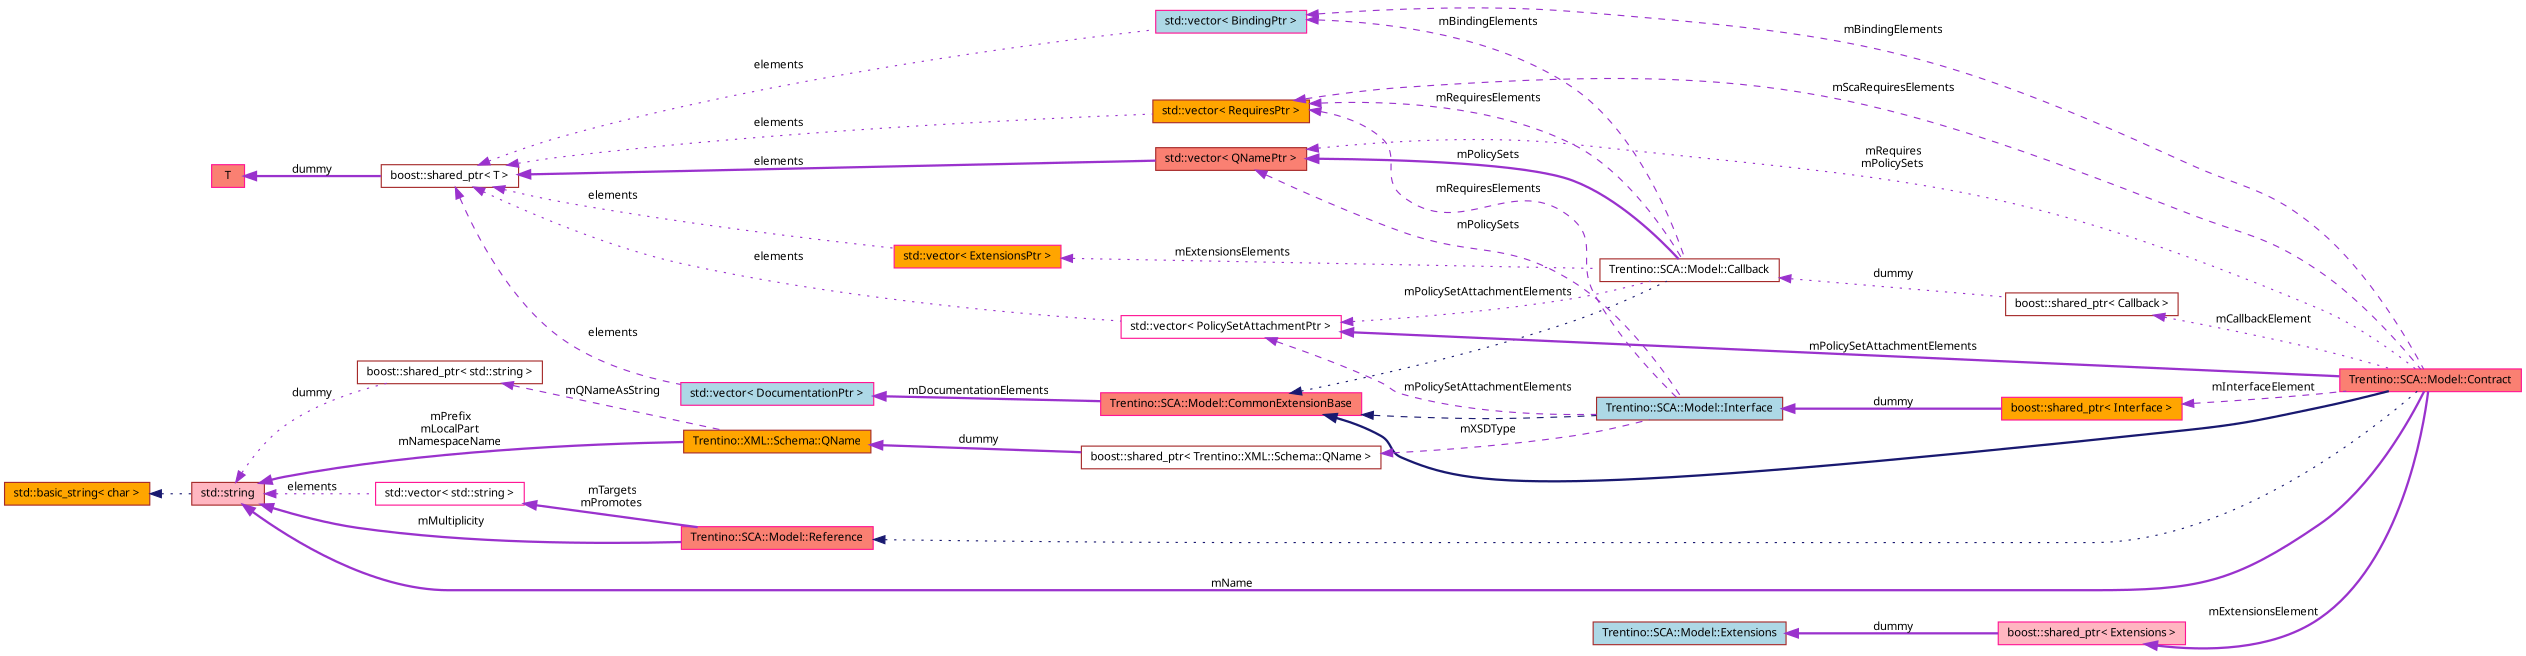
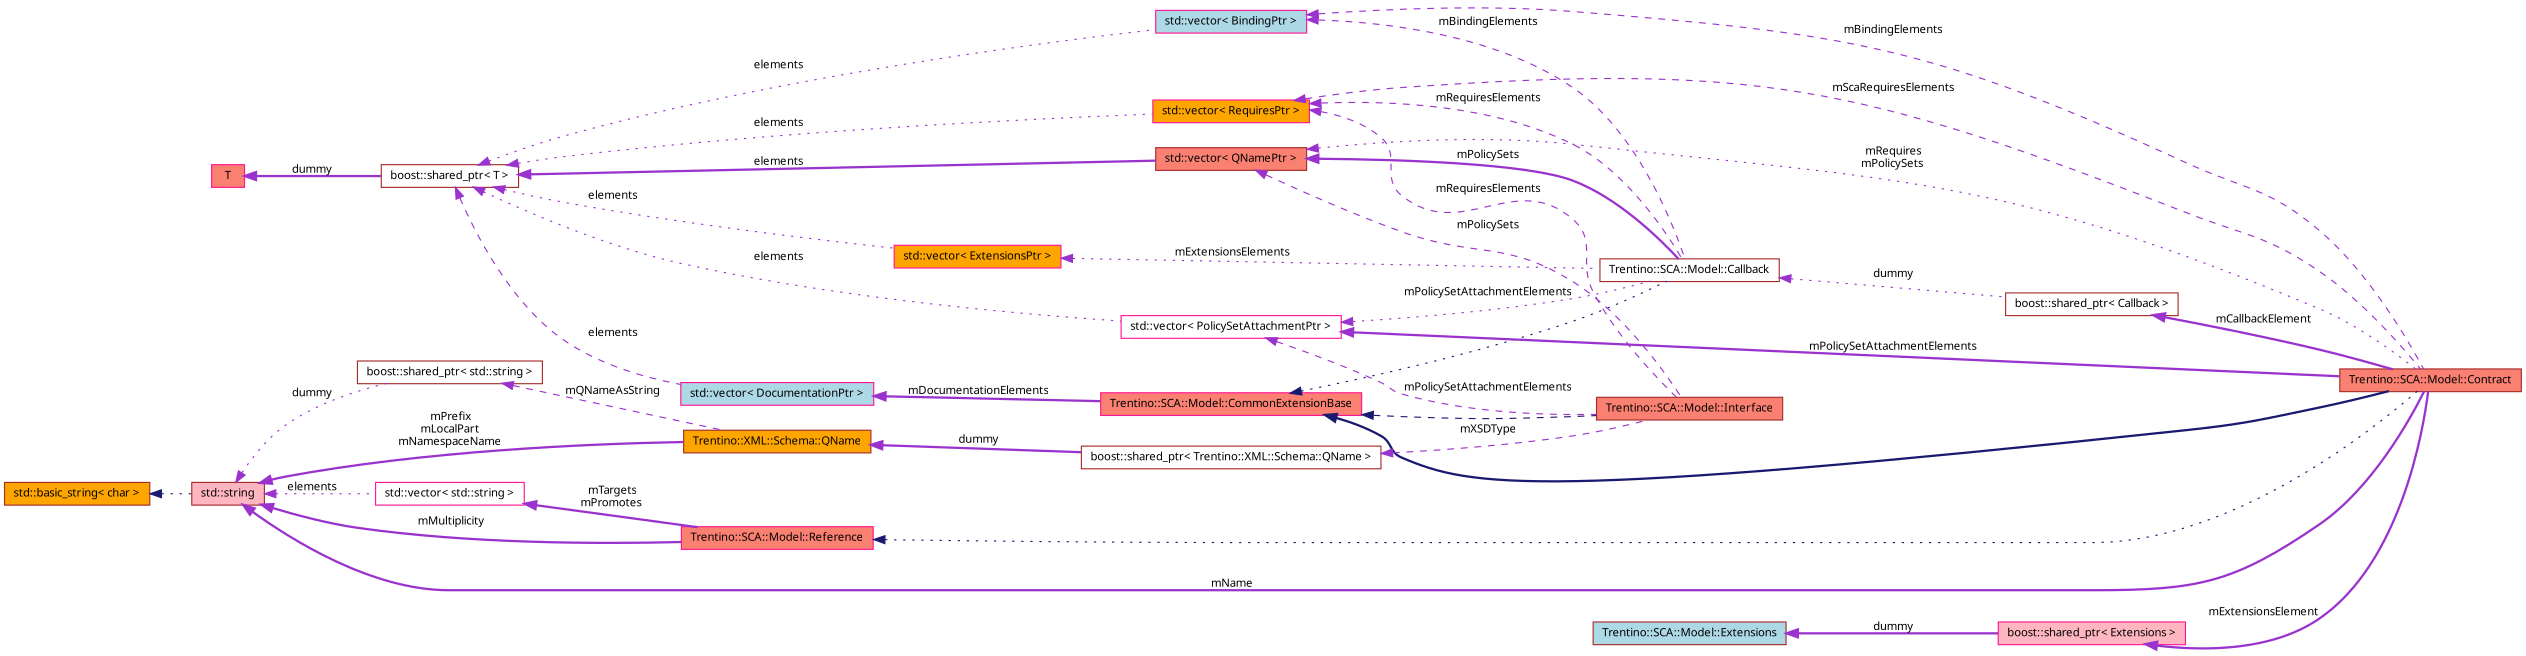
(1231, 111) -> (1231, 111)
(2279, 341) -> (2279, 341)
(2431, 380) -> (2431, 380)
(1690, 409) -> (1690, 409)
(2092, 409) -> none
